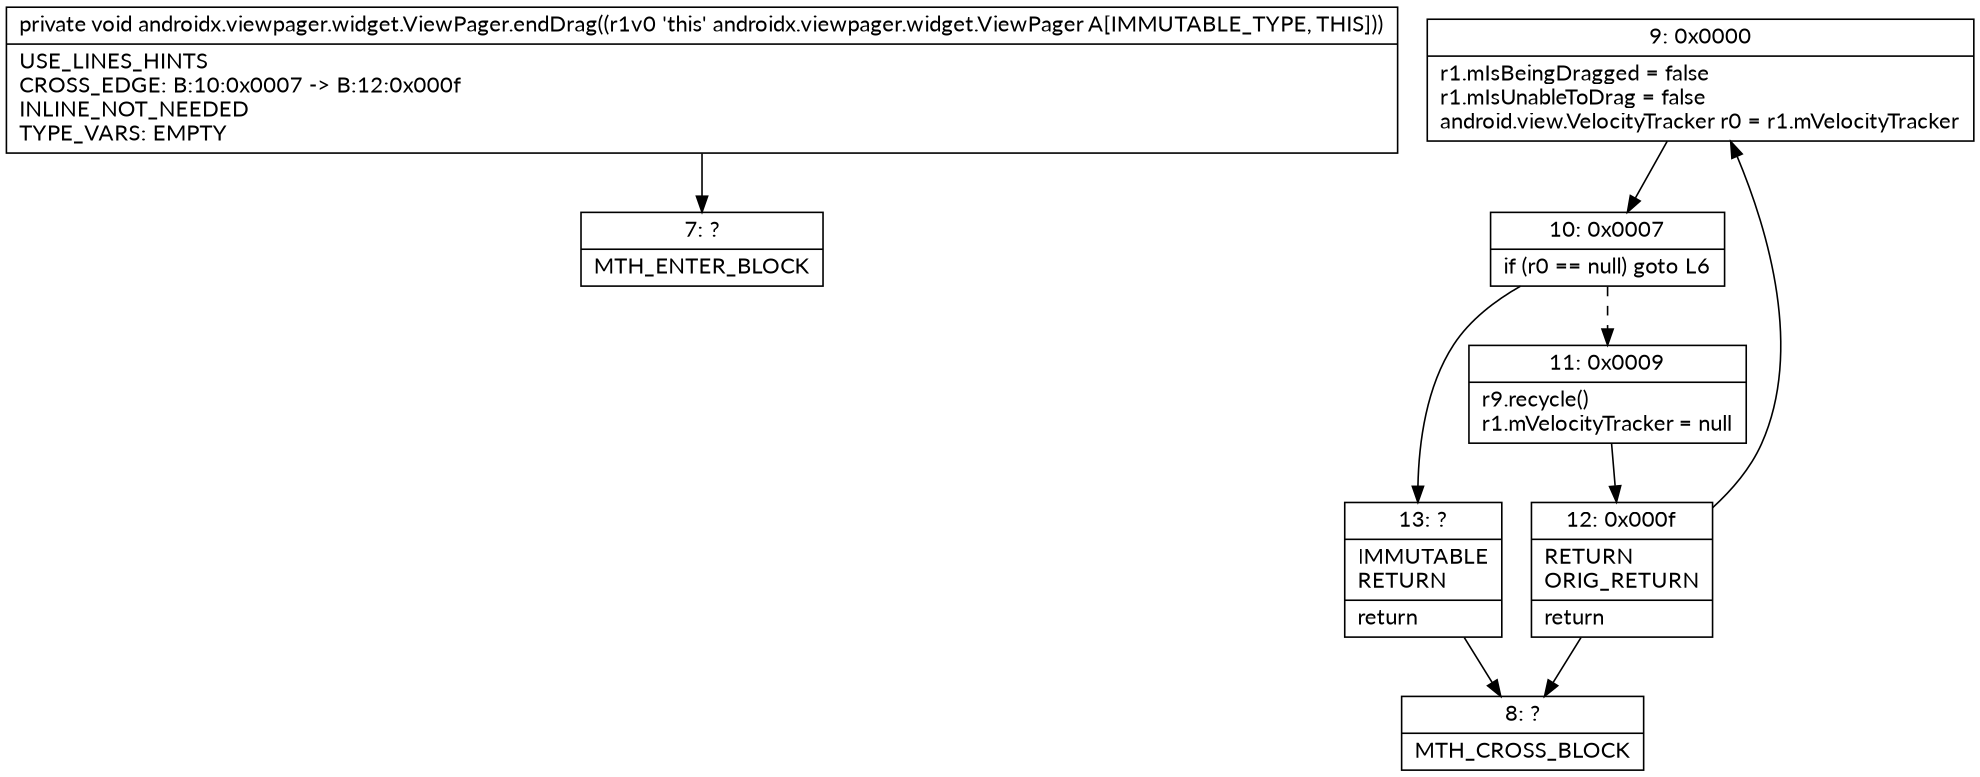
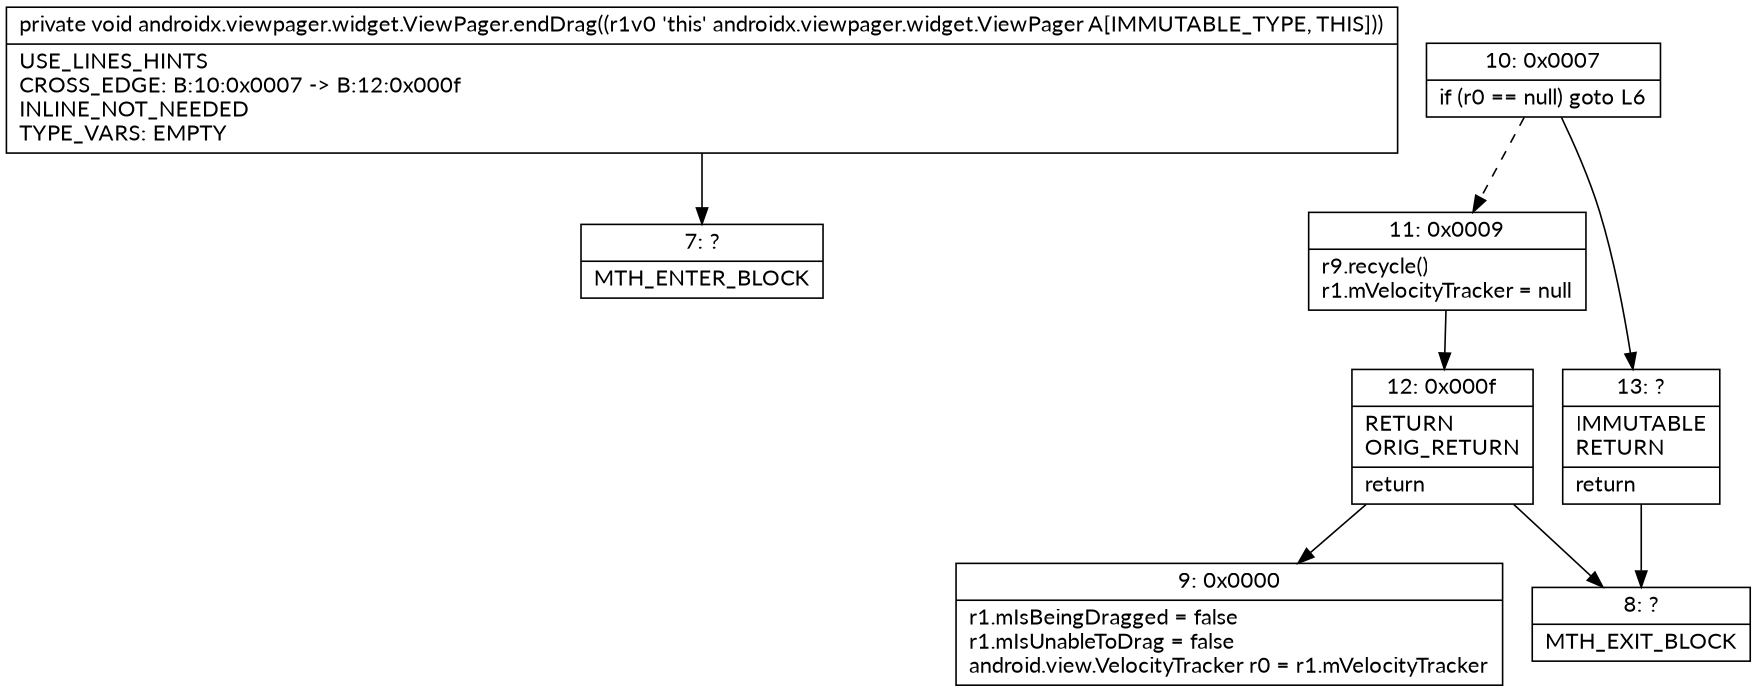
(1651, 170) -> none
(1523, 751) -> (1641, 642)
